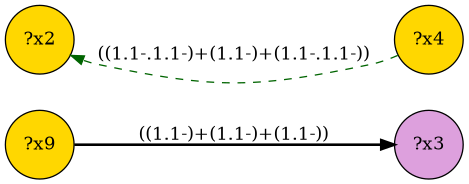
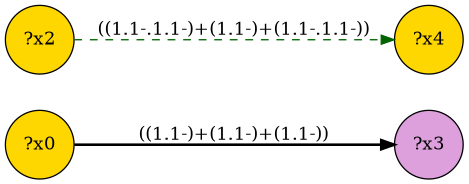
(241, 83) -> (228, 40)
(40, 145) -> (40, 145)
